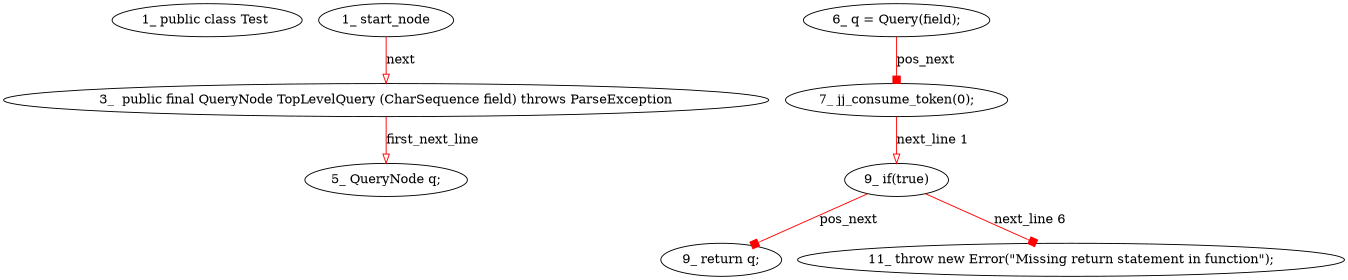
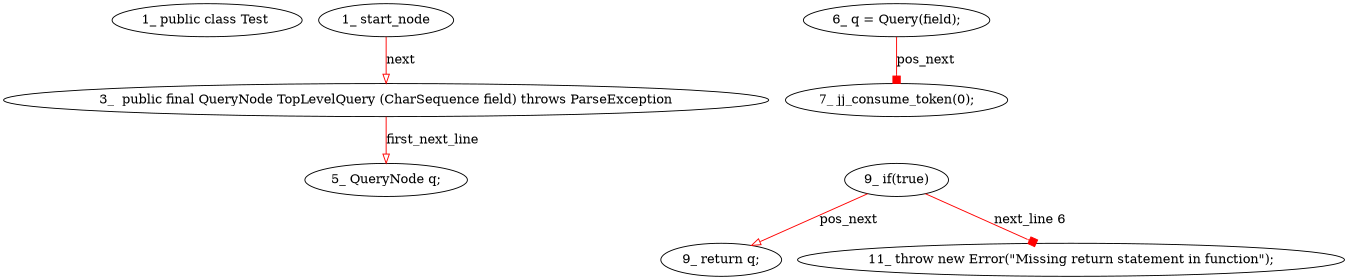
(897, 135) -> none
(814, 218) -> (814, 218)
